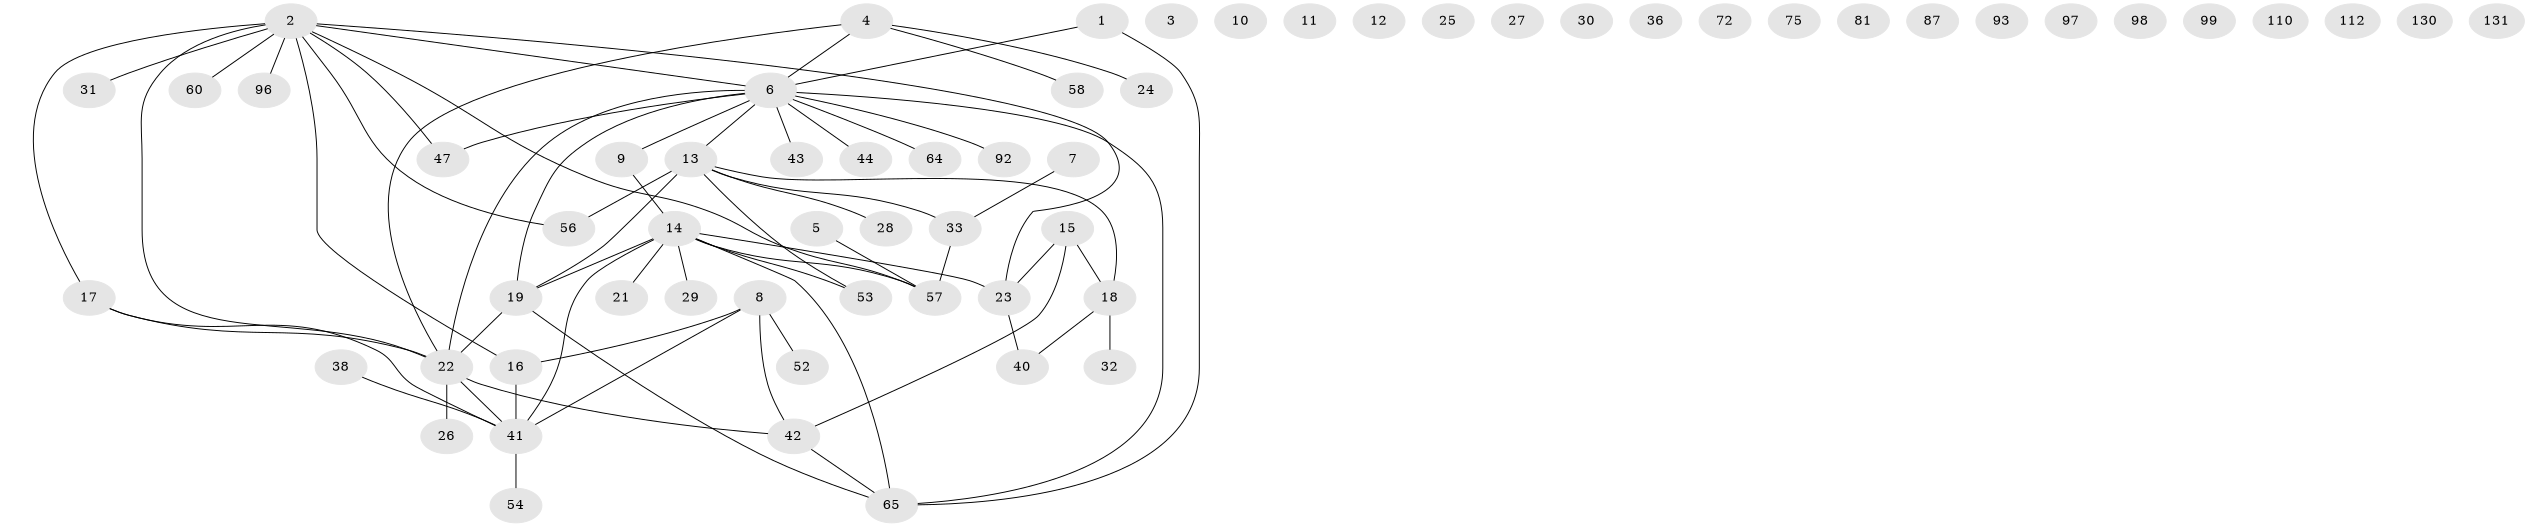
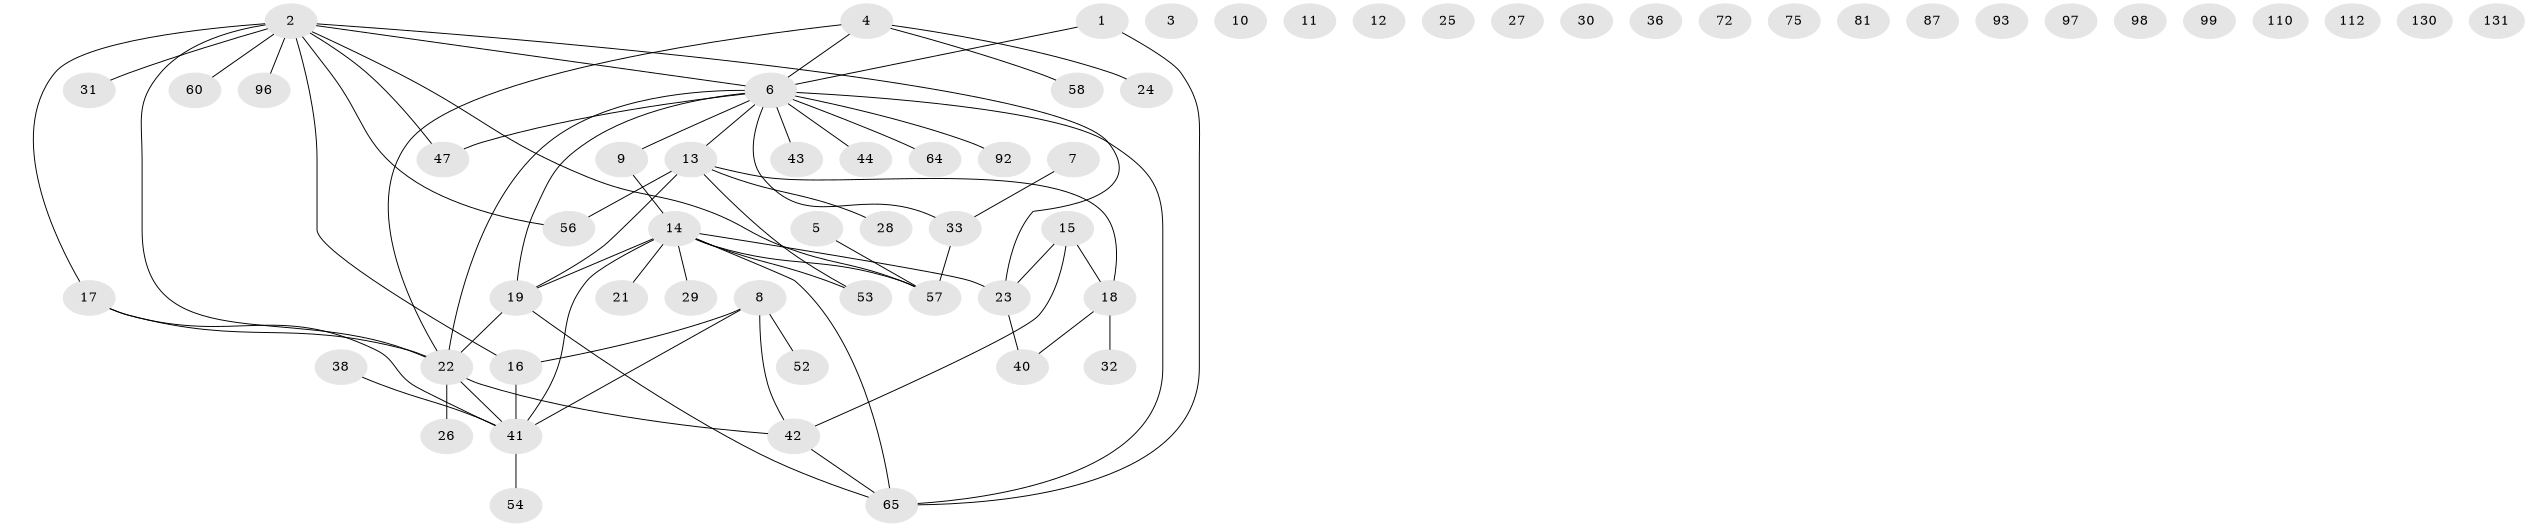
(824, 193) -> (809, 205)
